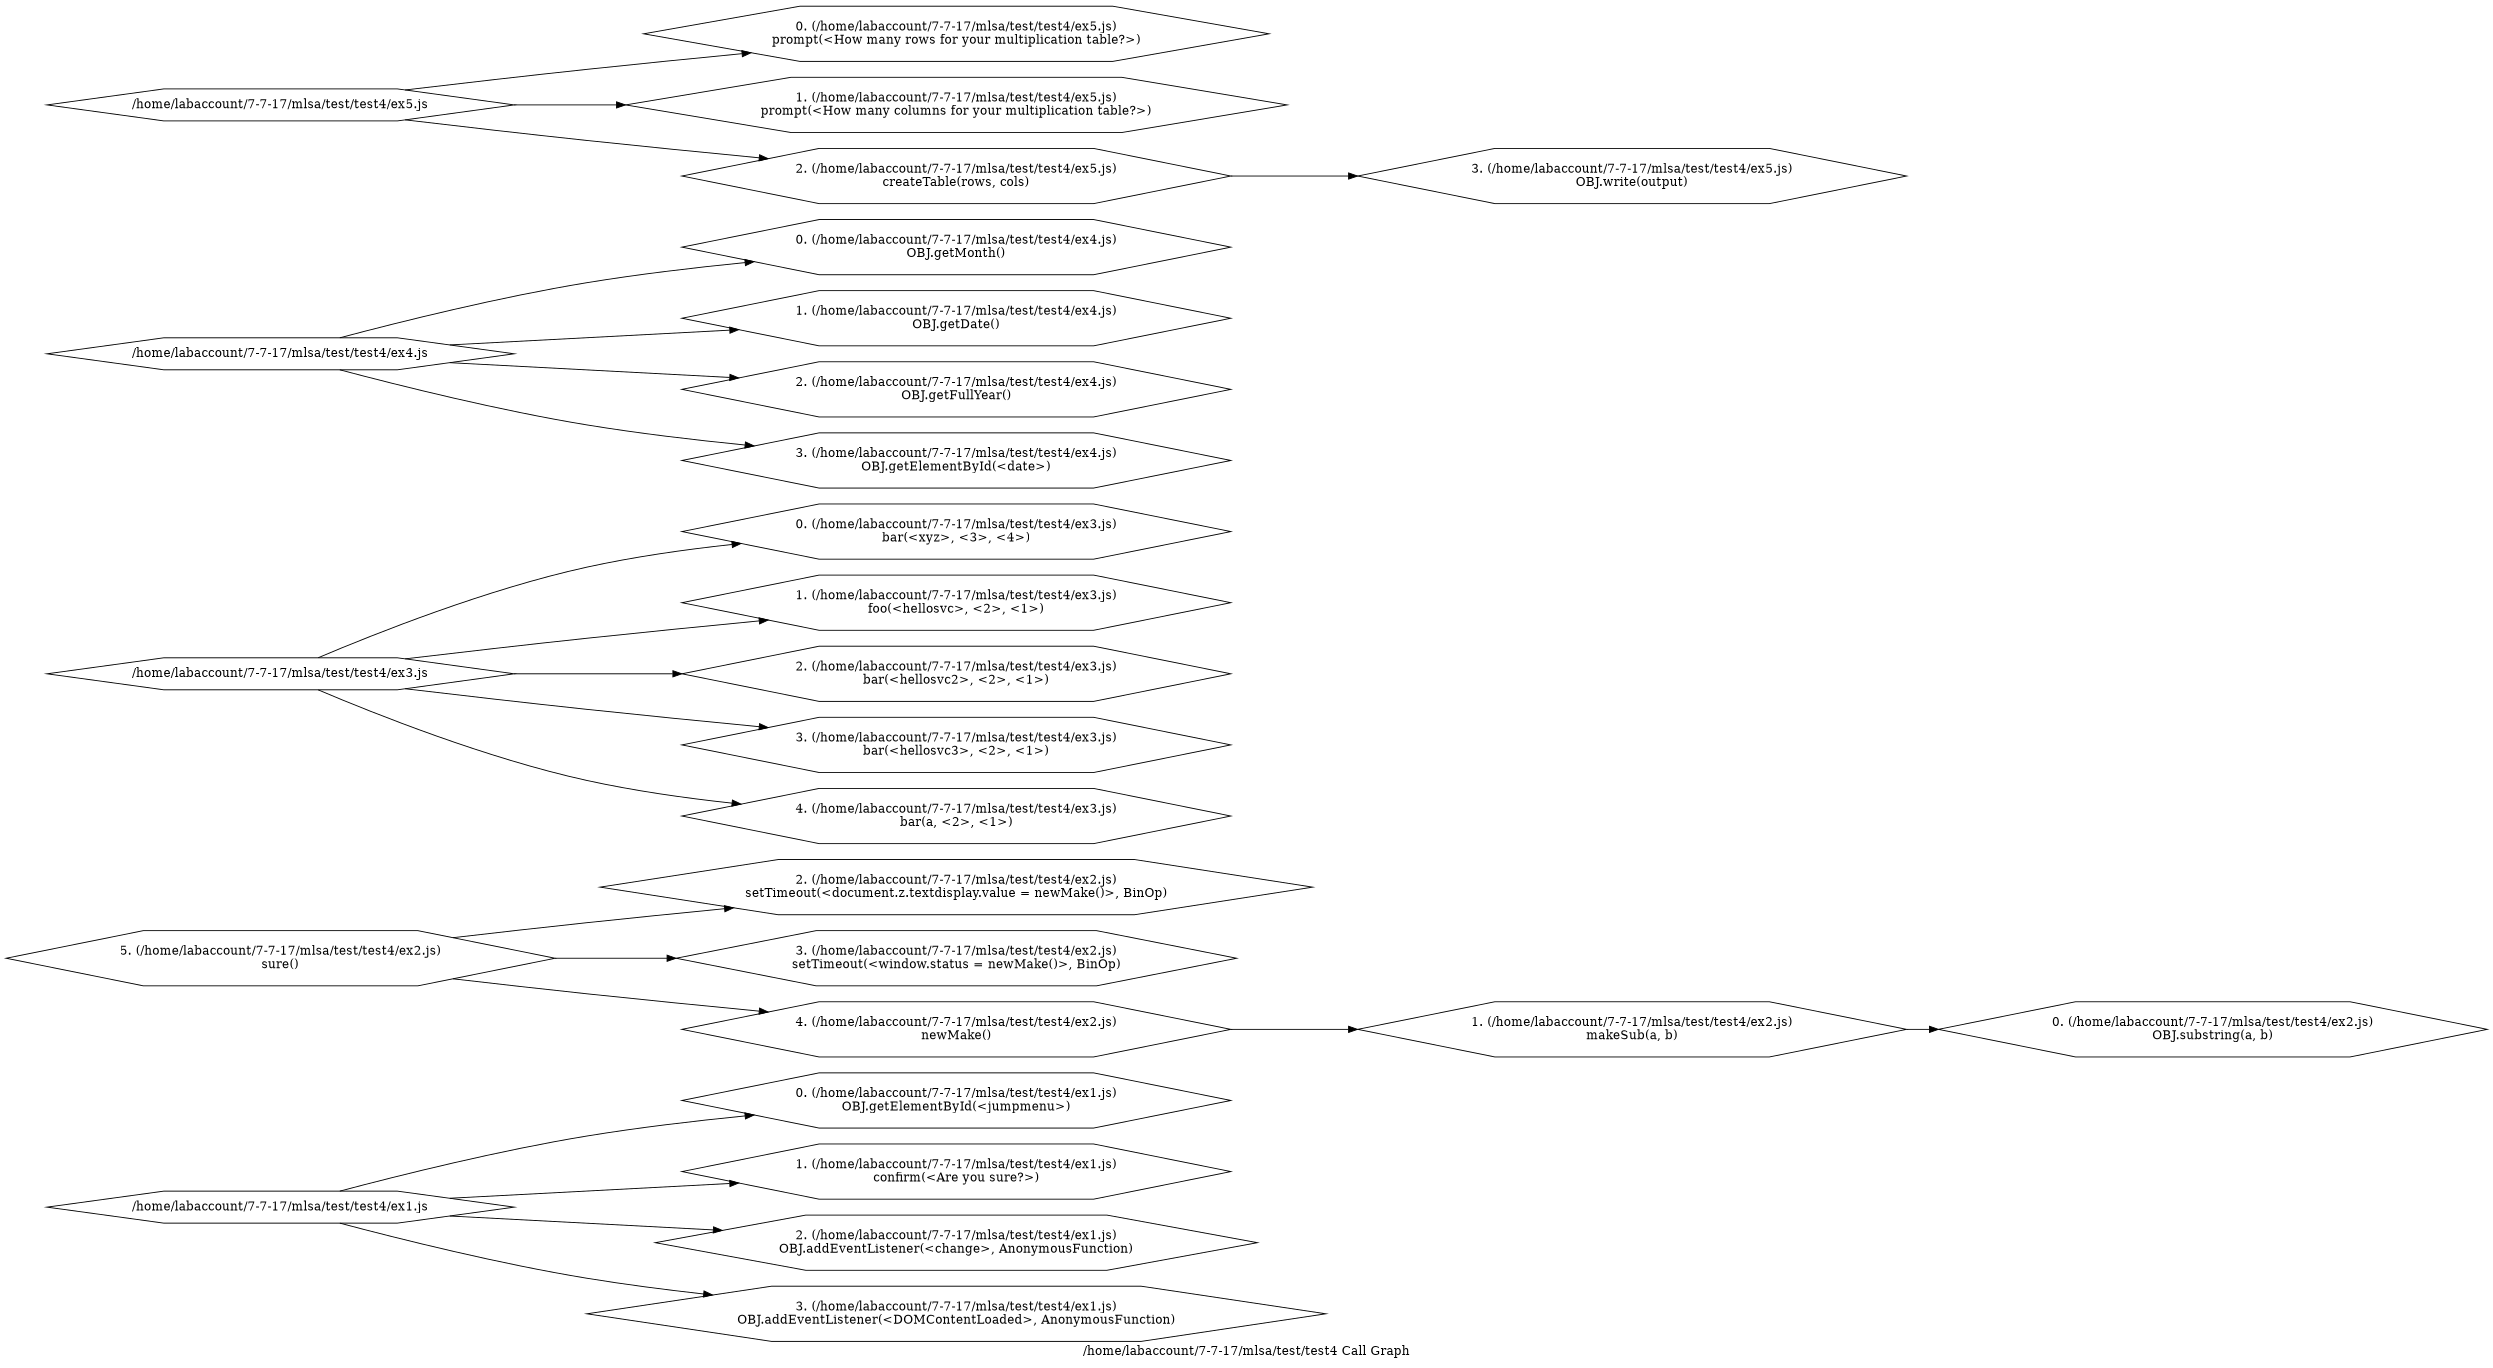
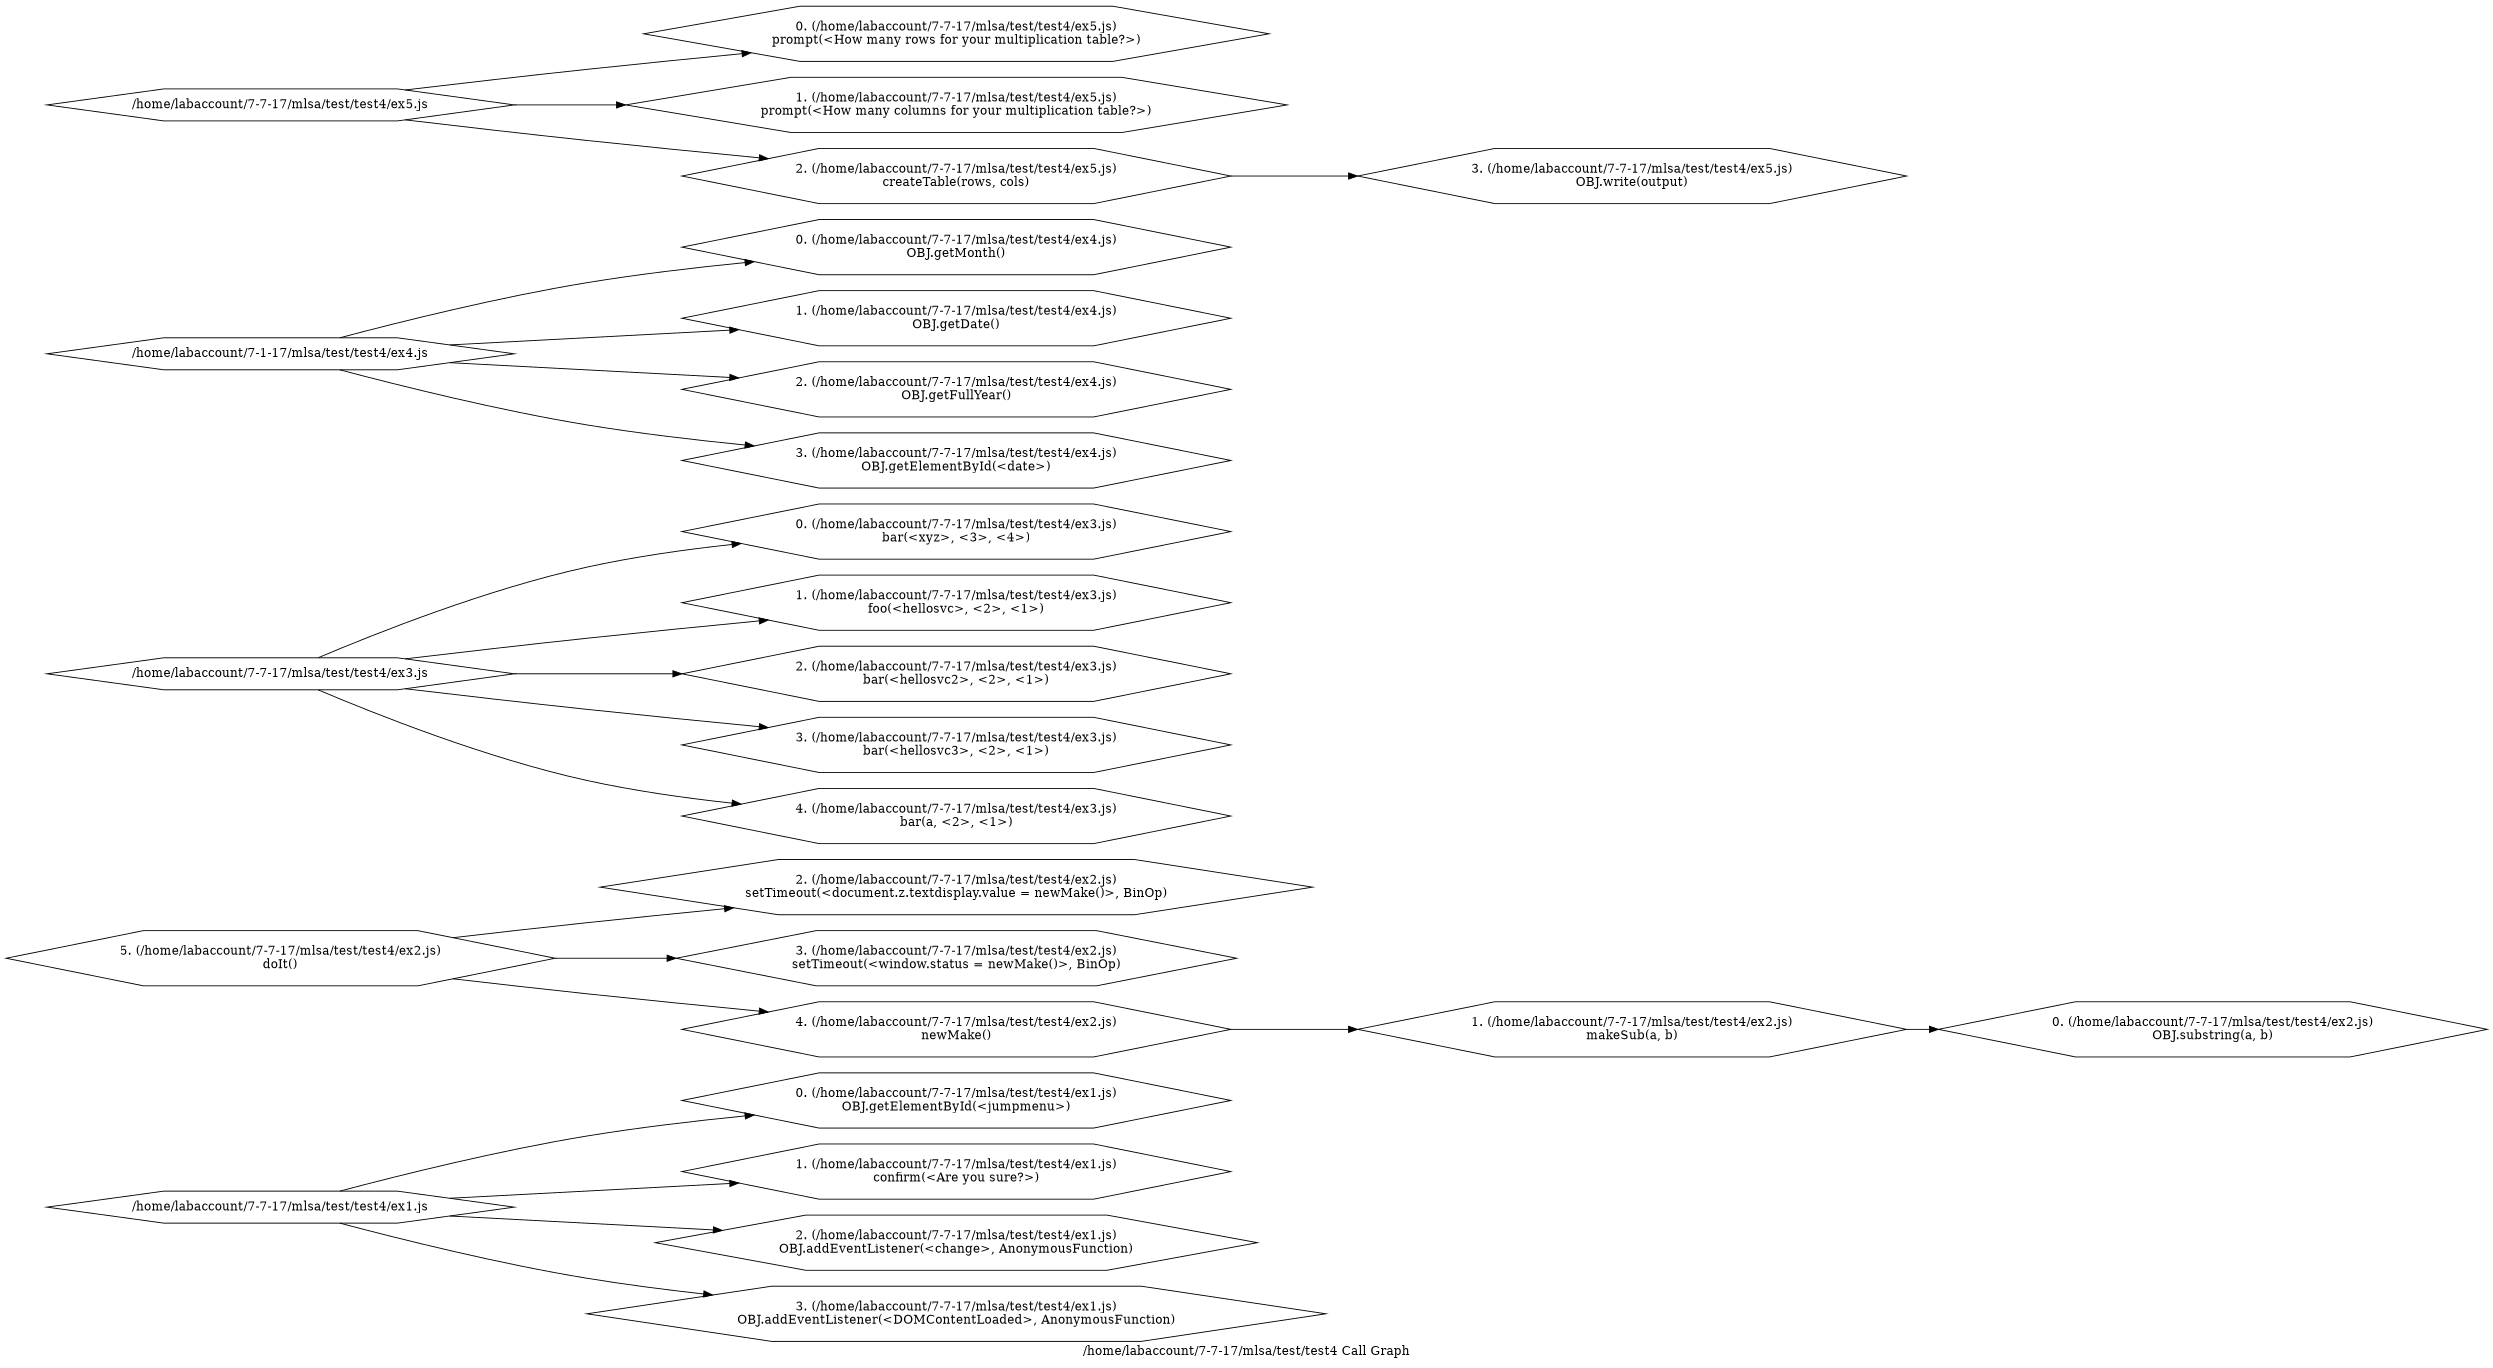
(281, 354) -> (281, 354)
(281, 958) -> (281, 958)
